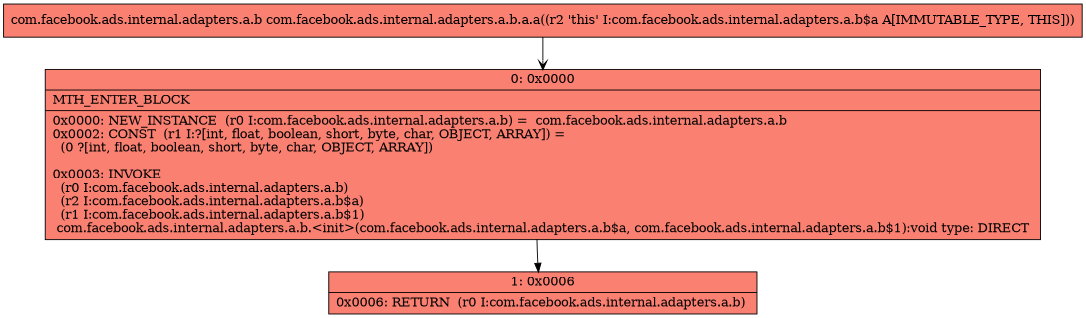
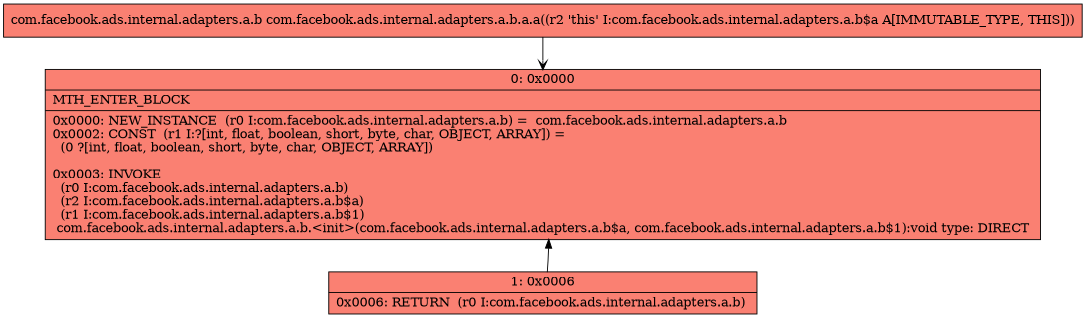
(537, 251) -> (548, 260)
